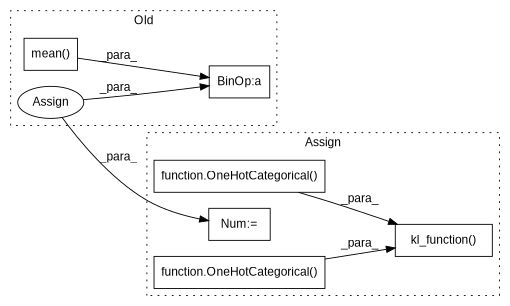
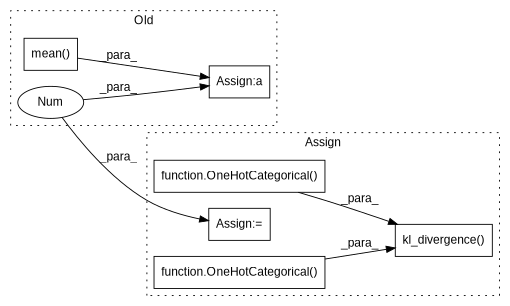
(239, 82) -> (239, 82)
(51, 102) -> (51, 102)
(239, 224) -> (239, 224)
(444, 240) -> (444, 240)
